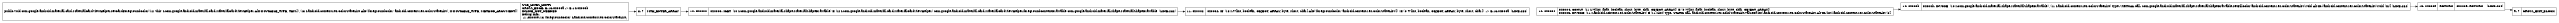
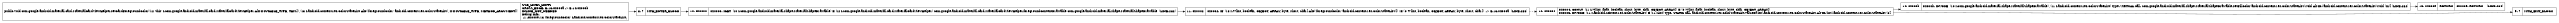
(2508, 10) -> (2202, 14)
(663, 11) -> (663, 11)
(2539, 11) -> (2539, 11)
none -> (1532, 12)
